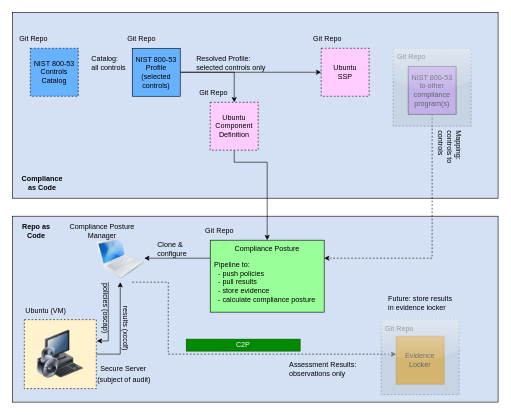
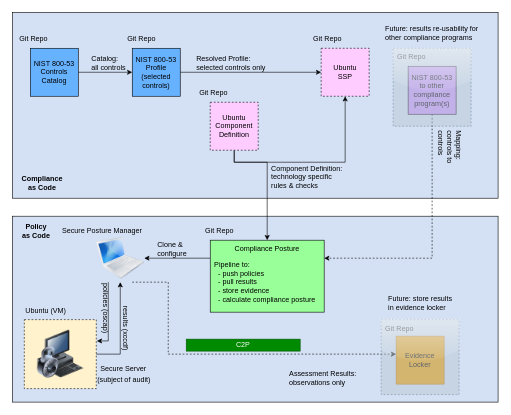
none -> (432, 33)
(54, 72) -> (54, 72)
none -> (126, 72)
(234, 96) -> none
none -> (345, 101)
none -> (309, 177)
(36, 231) -> (36, 231)
(102, 231) -> (102, 231)
(330, 369) -> (330, 378)
